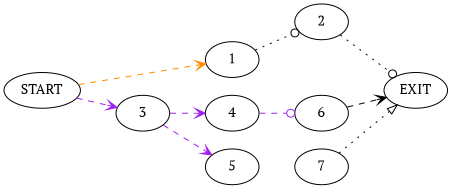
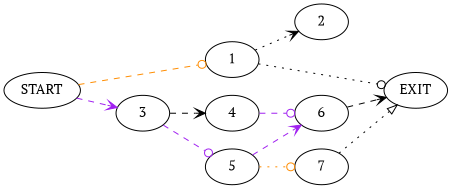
(272, 43) -> (272, 43)
(365, 53) -> (318, 74)
(138, 75) -> (138, 75)
(183, 113) -> (183, 113)
(184, 138) -> (184, 138)
none -> (273, 143)
none -> (273, 167)
